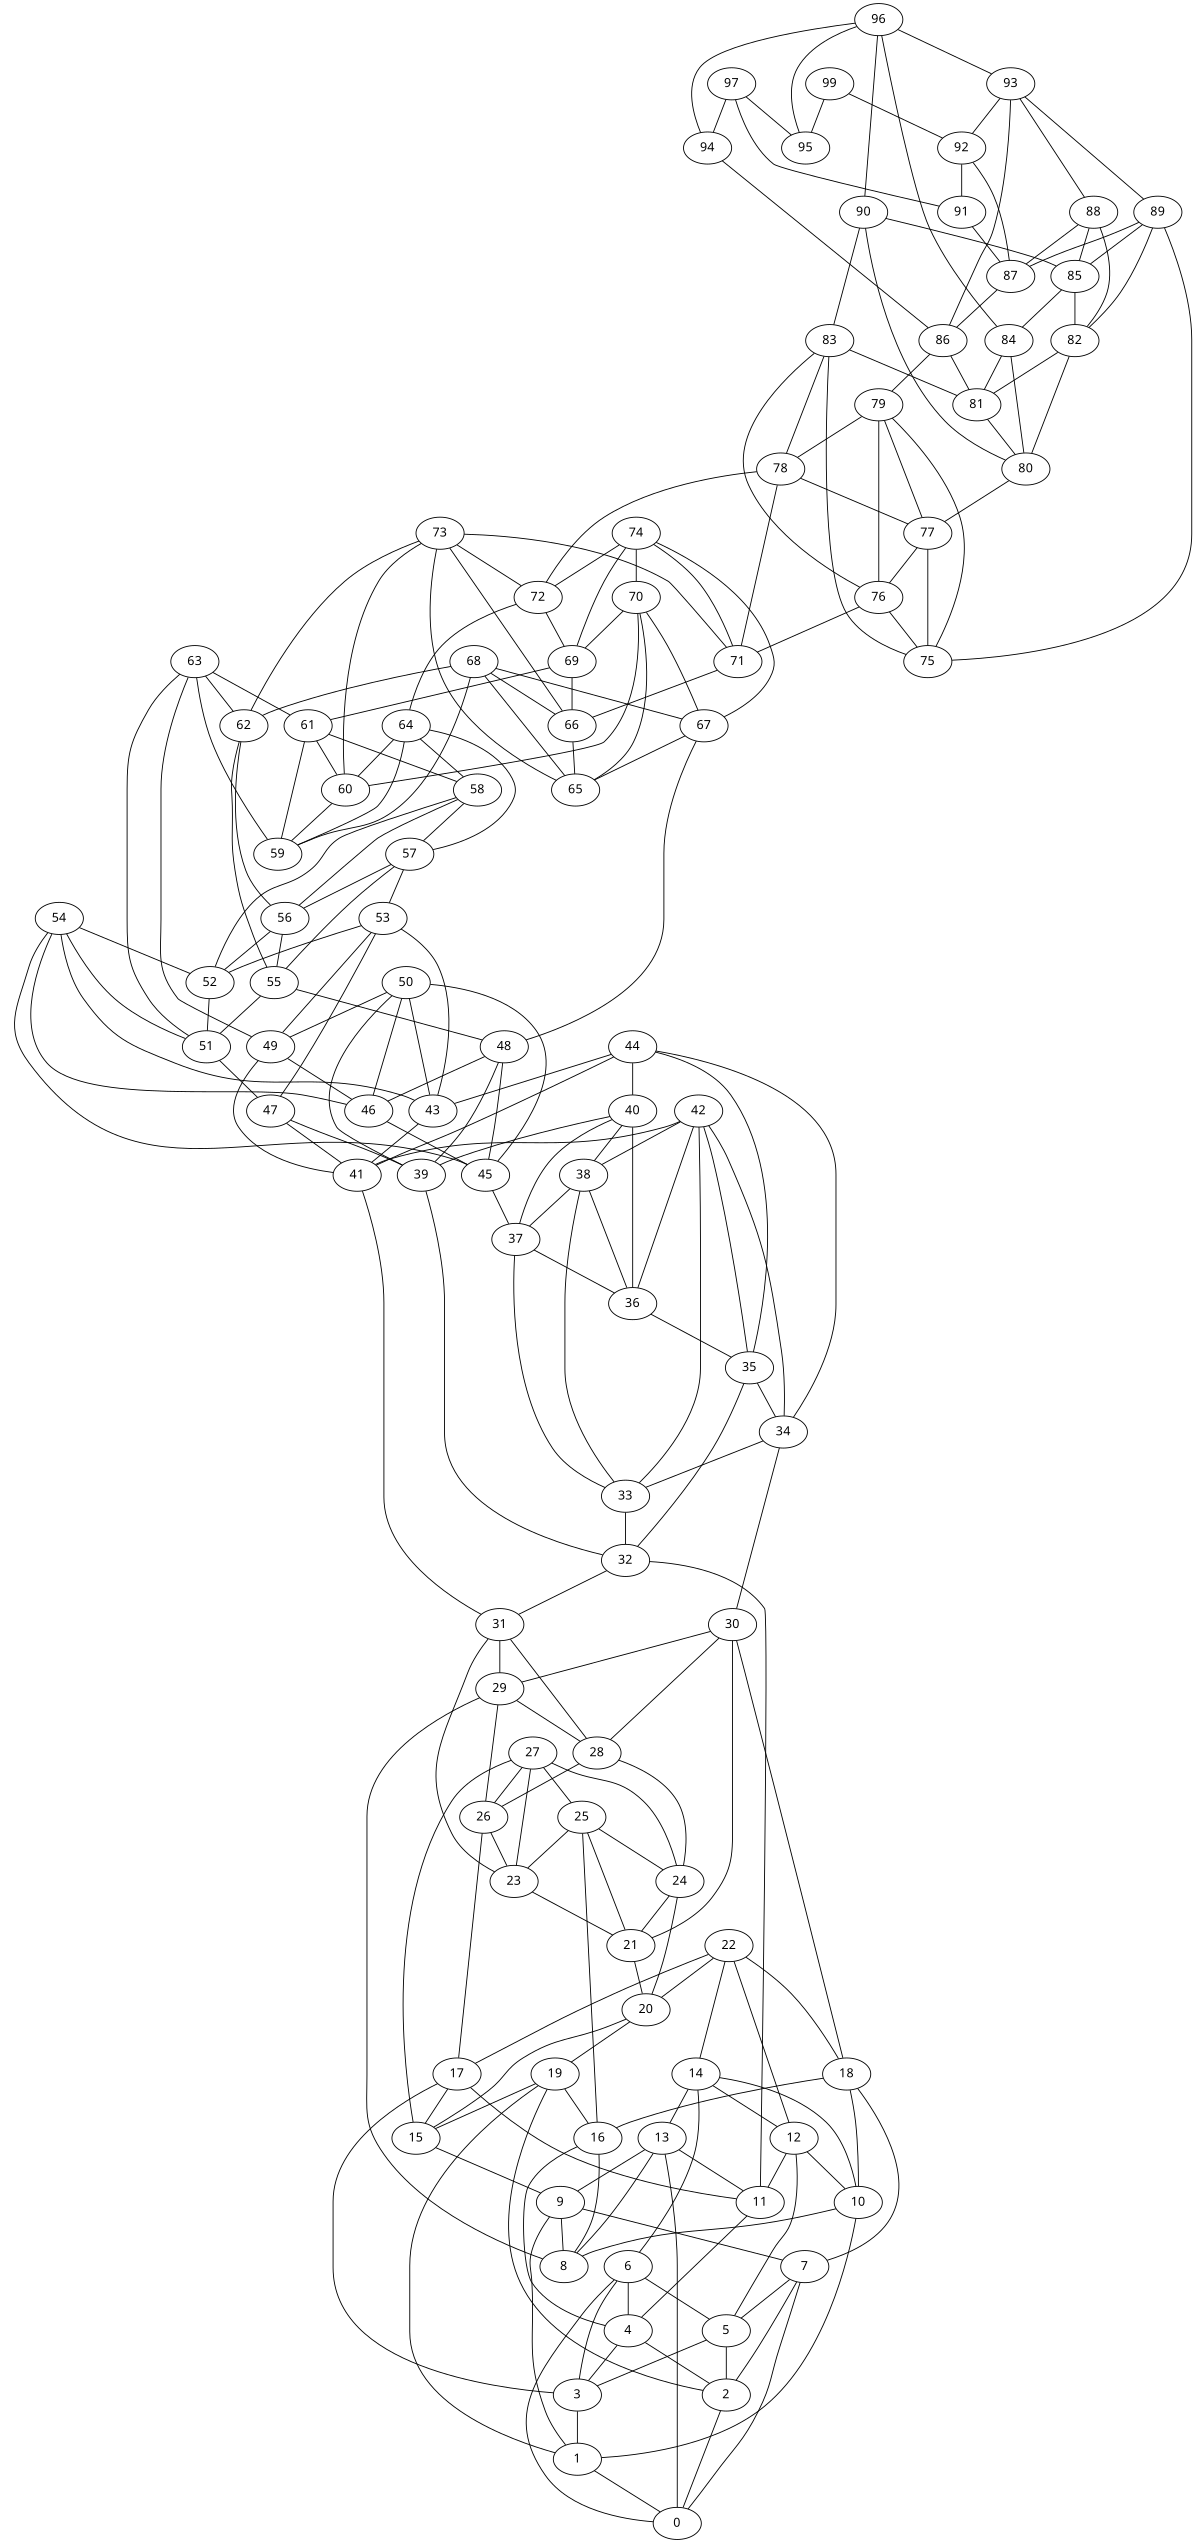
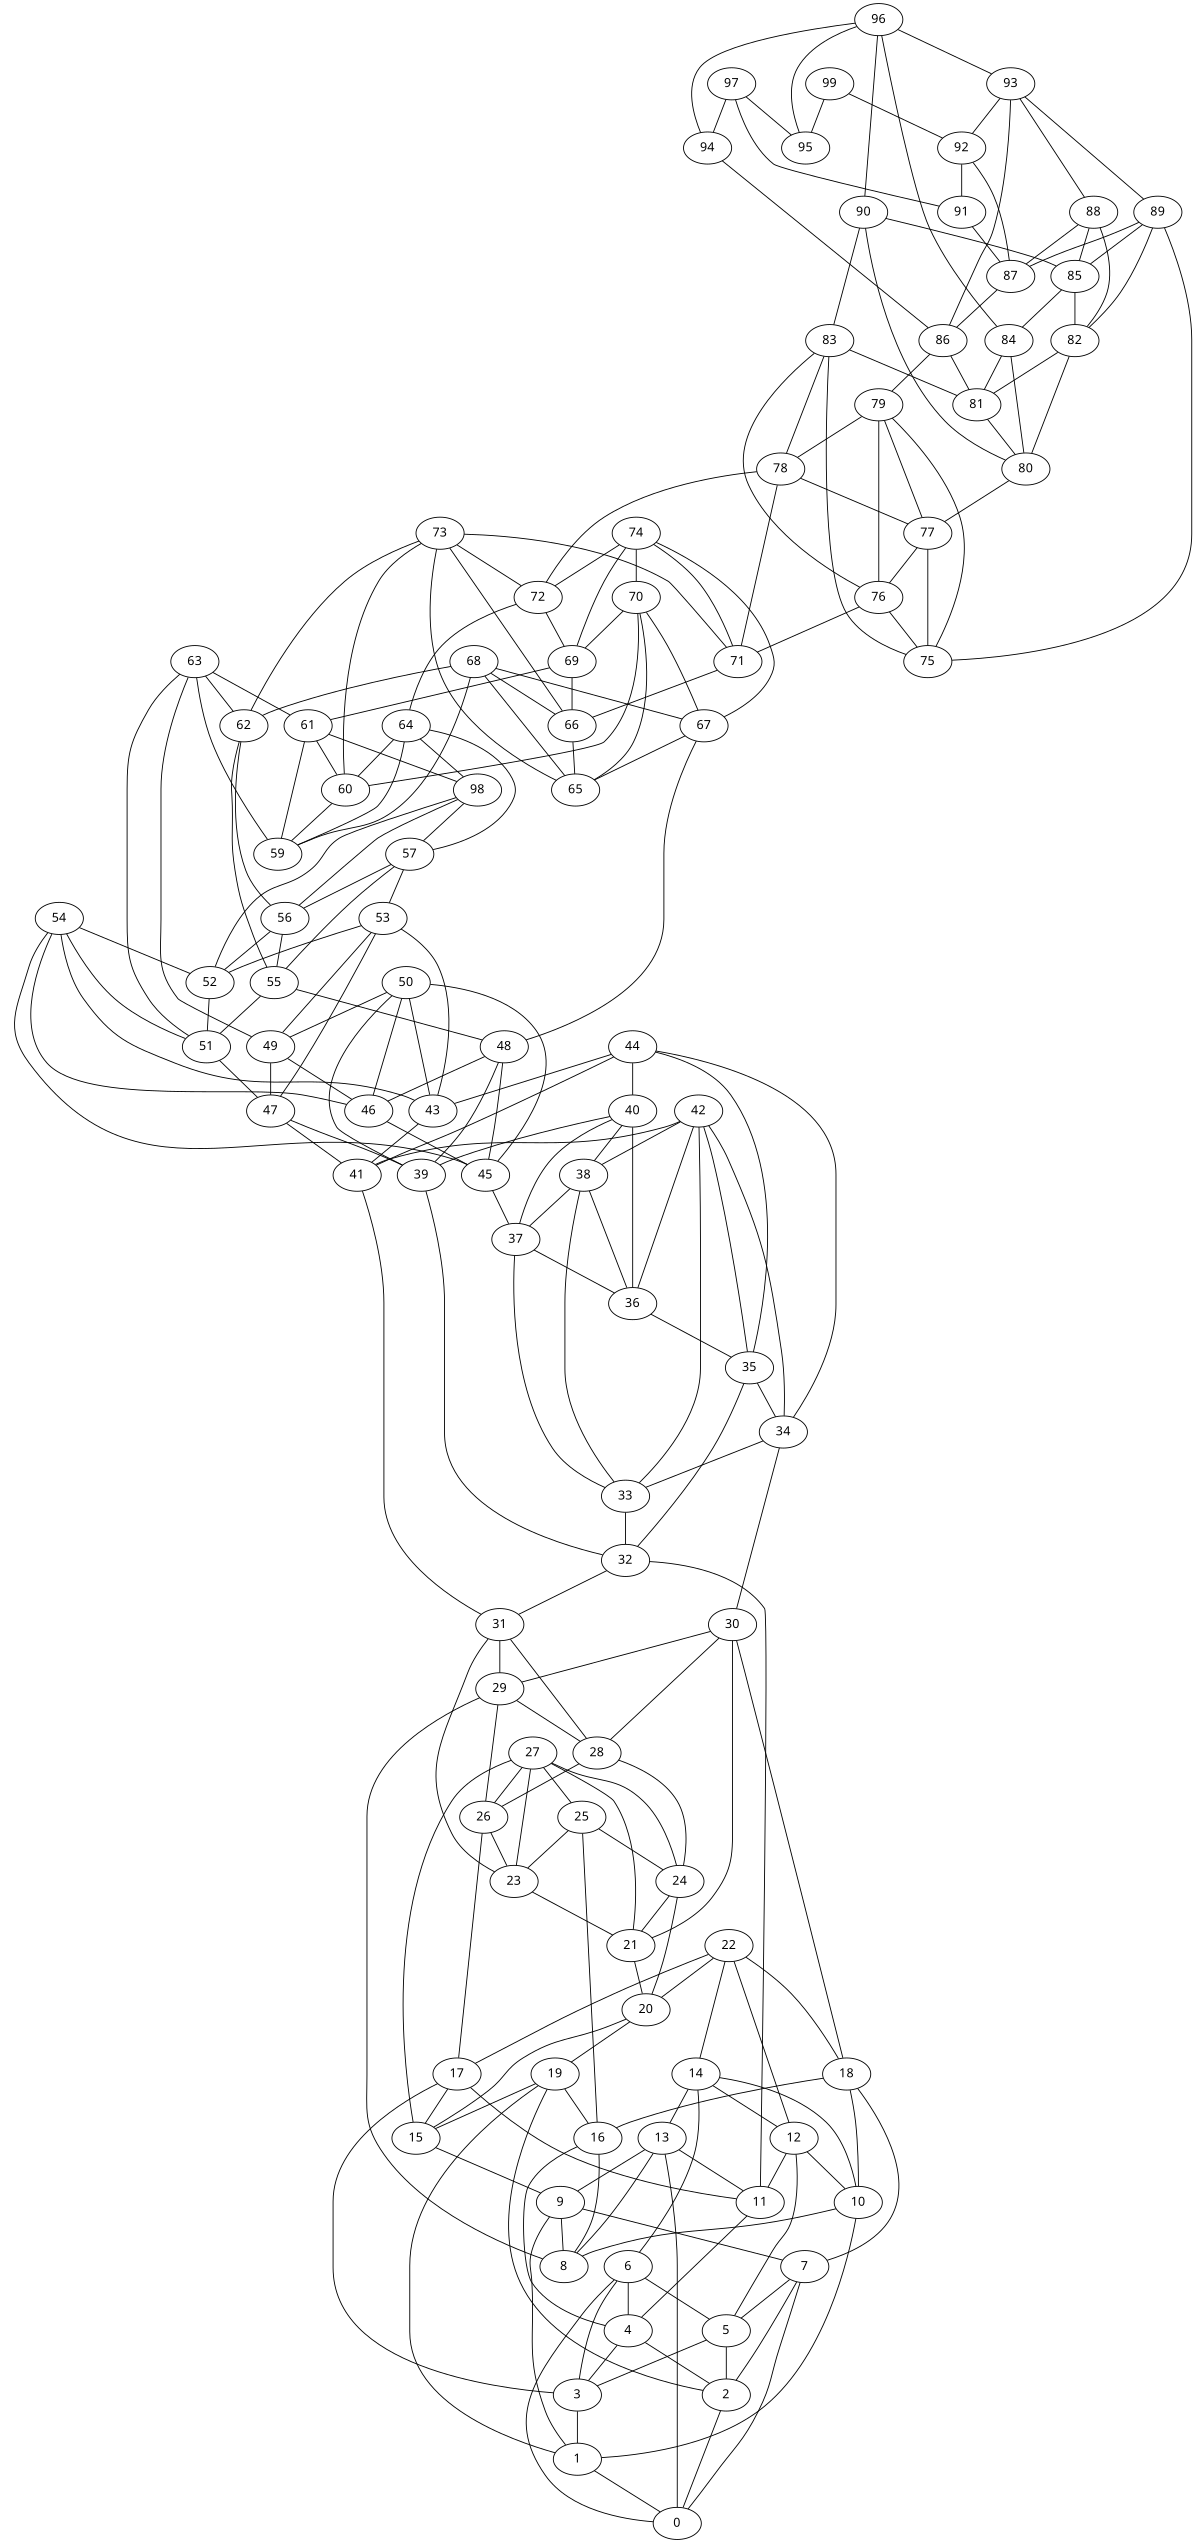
(478, 790) -> (478, 790)
(250, 1140) -> (271, 1076)
(606, 1881) -> (626, 1828)
